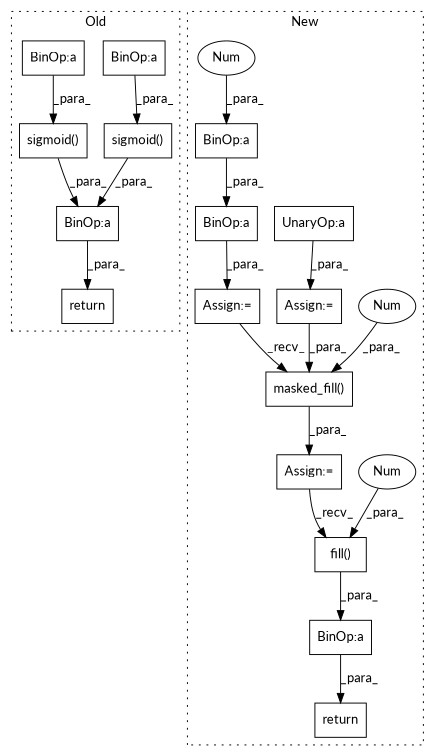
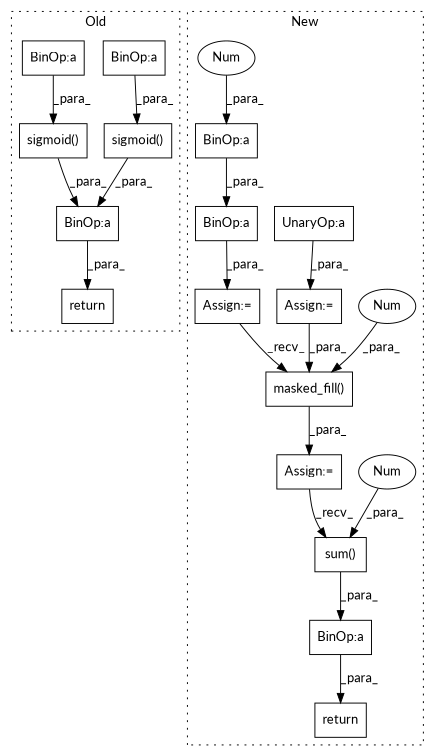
(341, 555) -> (341, 555)
